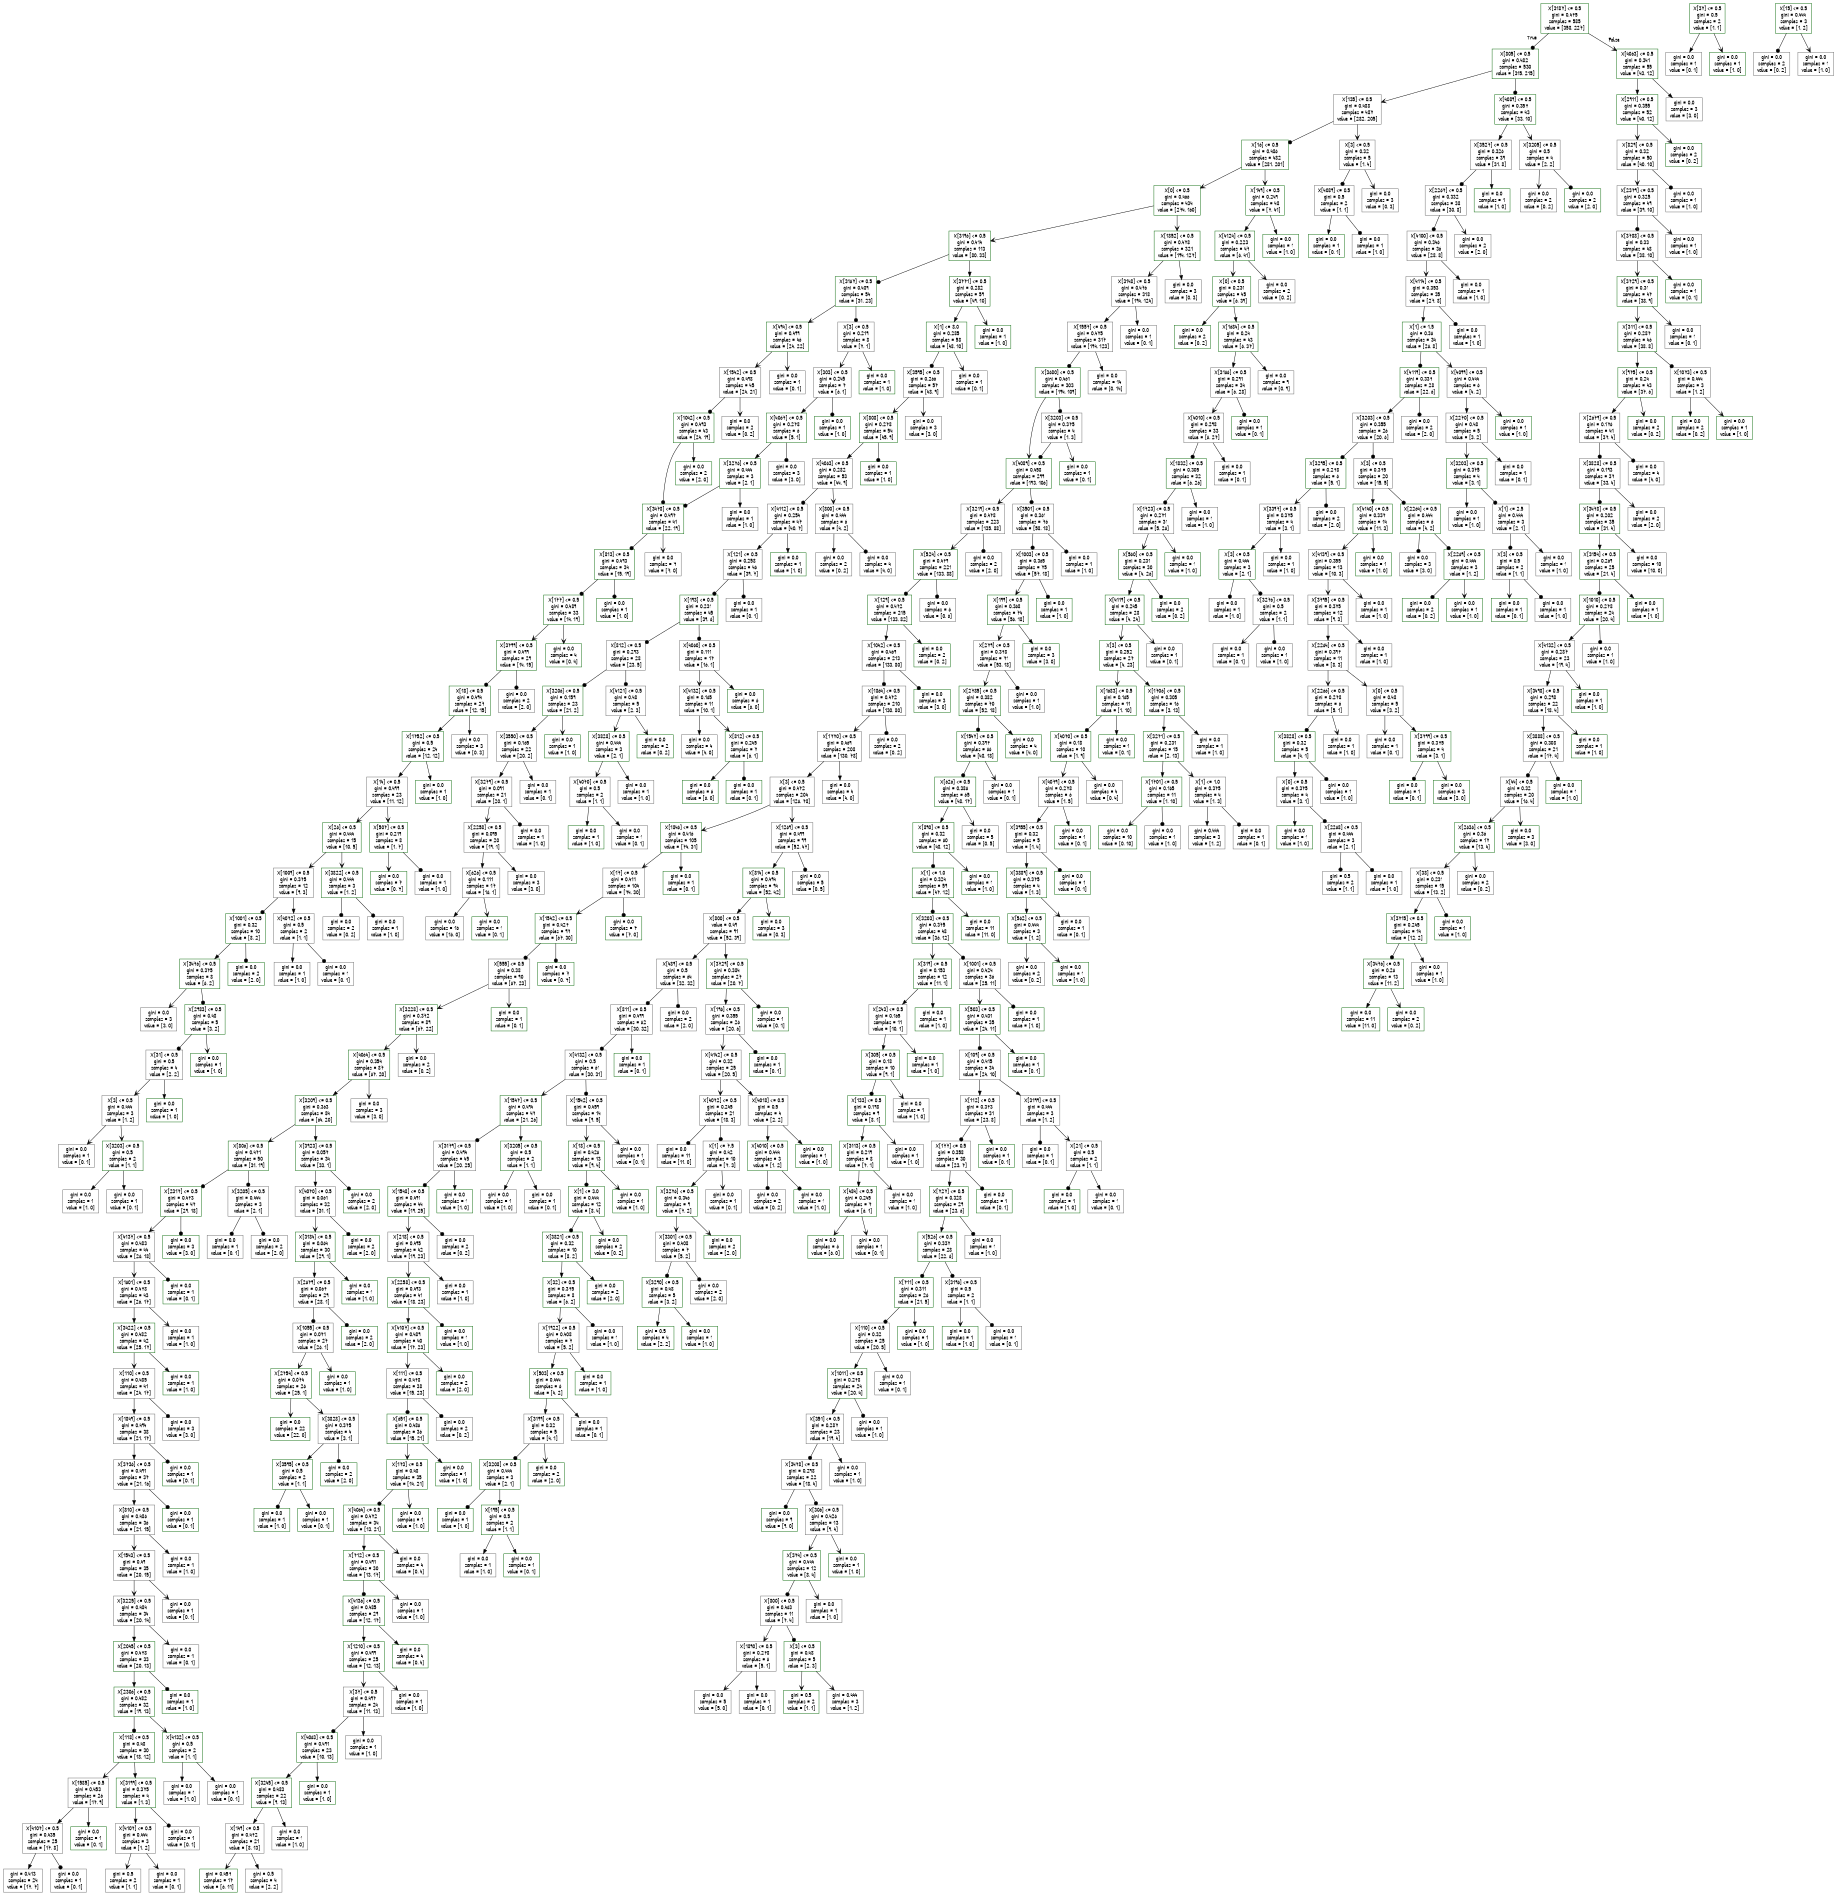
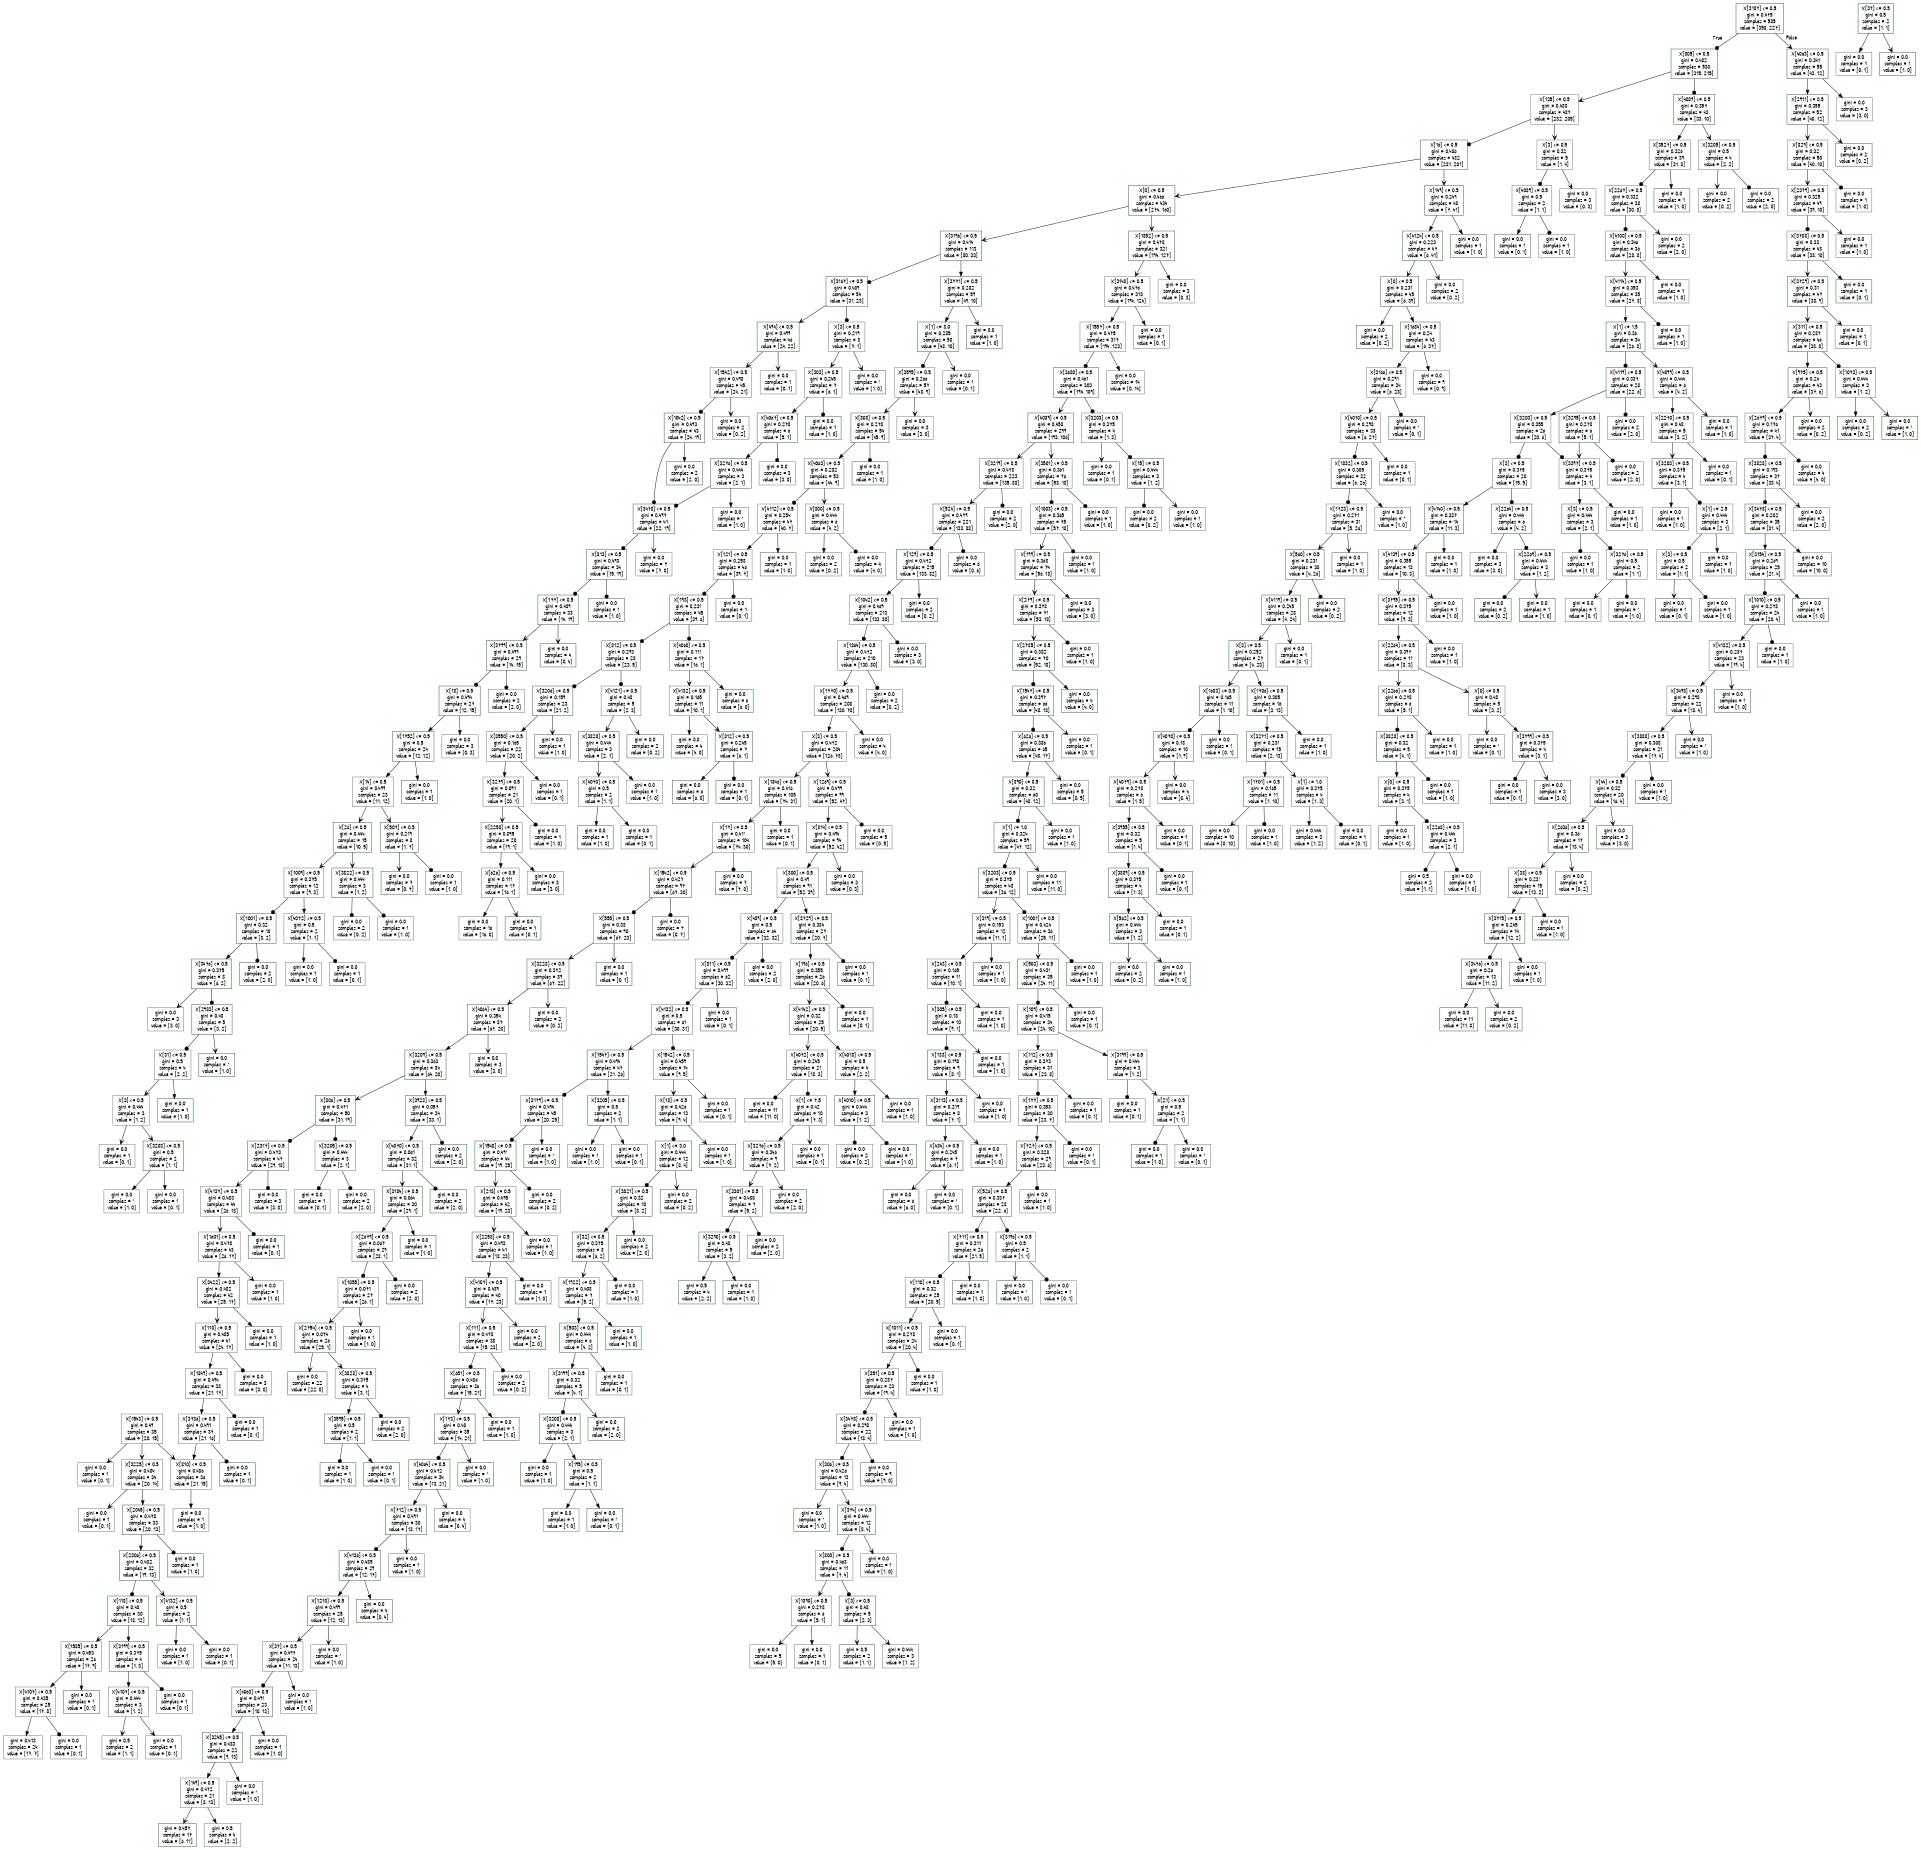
(1046, 449) -> (1122, 449)
(1351, 449) -> (1554, 449)
(1031, 494) -> (1051, 448)
(724, 928) -> (798, 883)
(885, 1040) -> (947, 995)
(134, 1540) -> (165, 1450)
